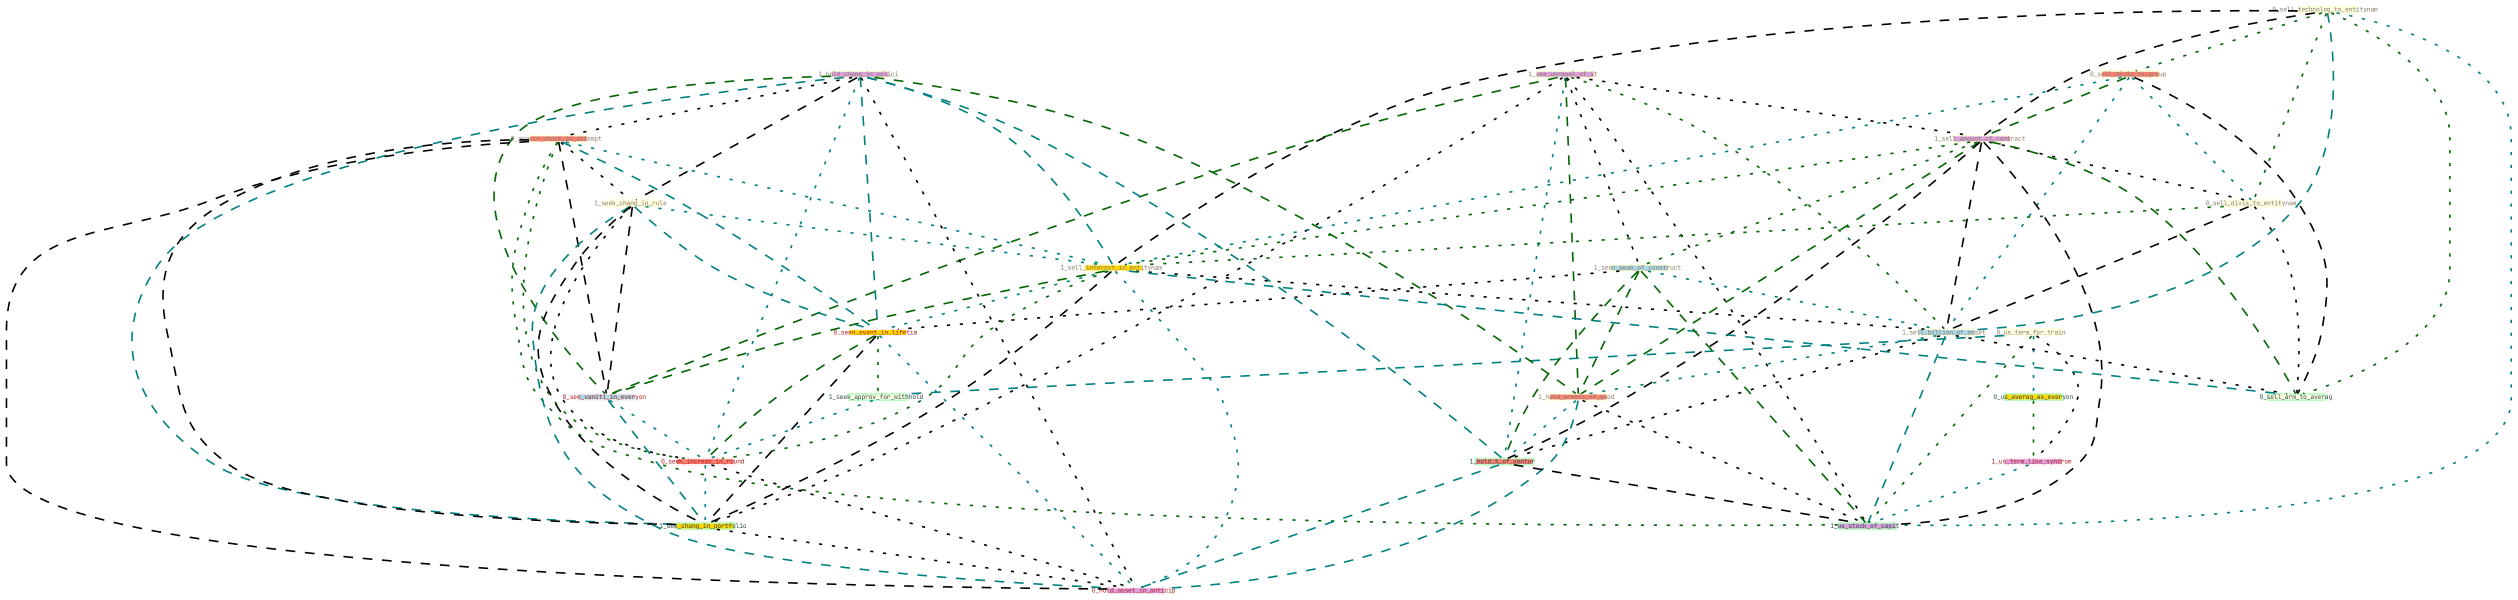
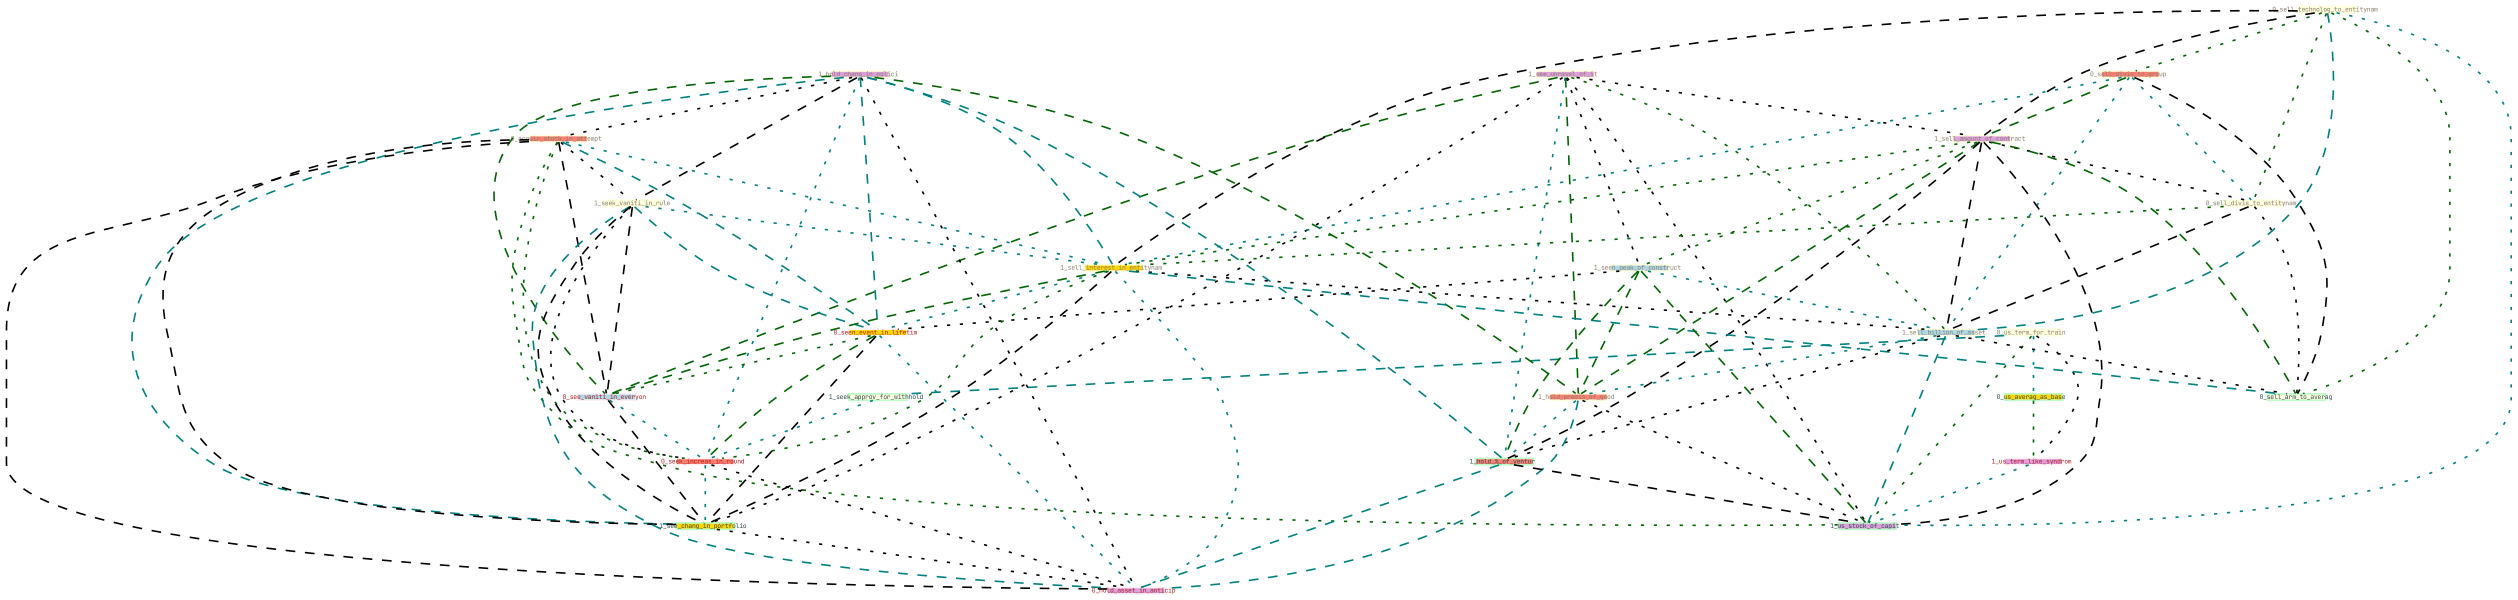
(633, 203) -> (633, 203)
(878, 365) -> (762, 360)
(2034, 397) -> (2034, 397)
(668, 477) -> (668, 477)
